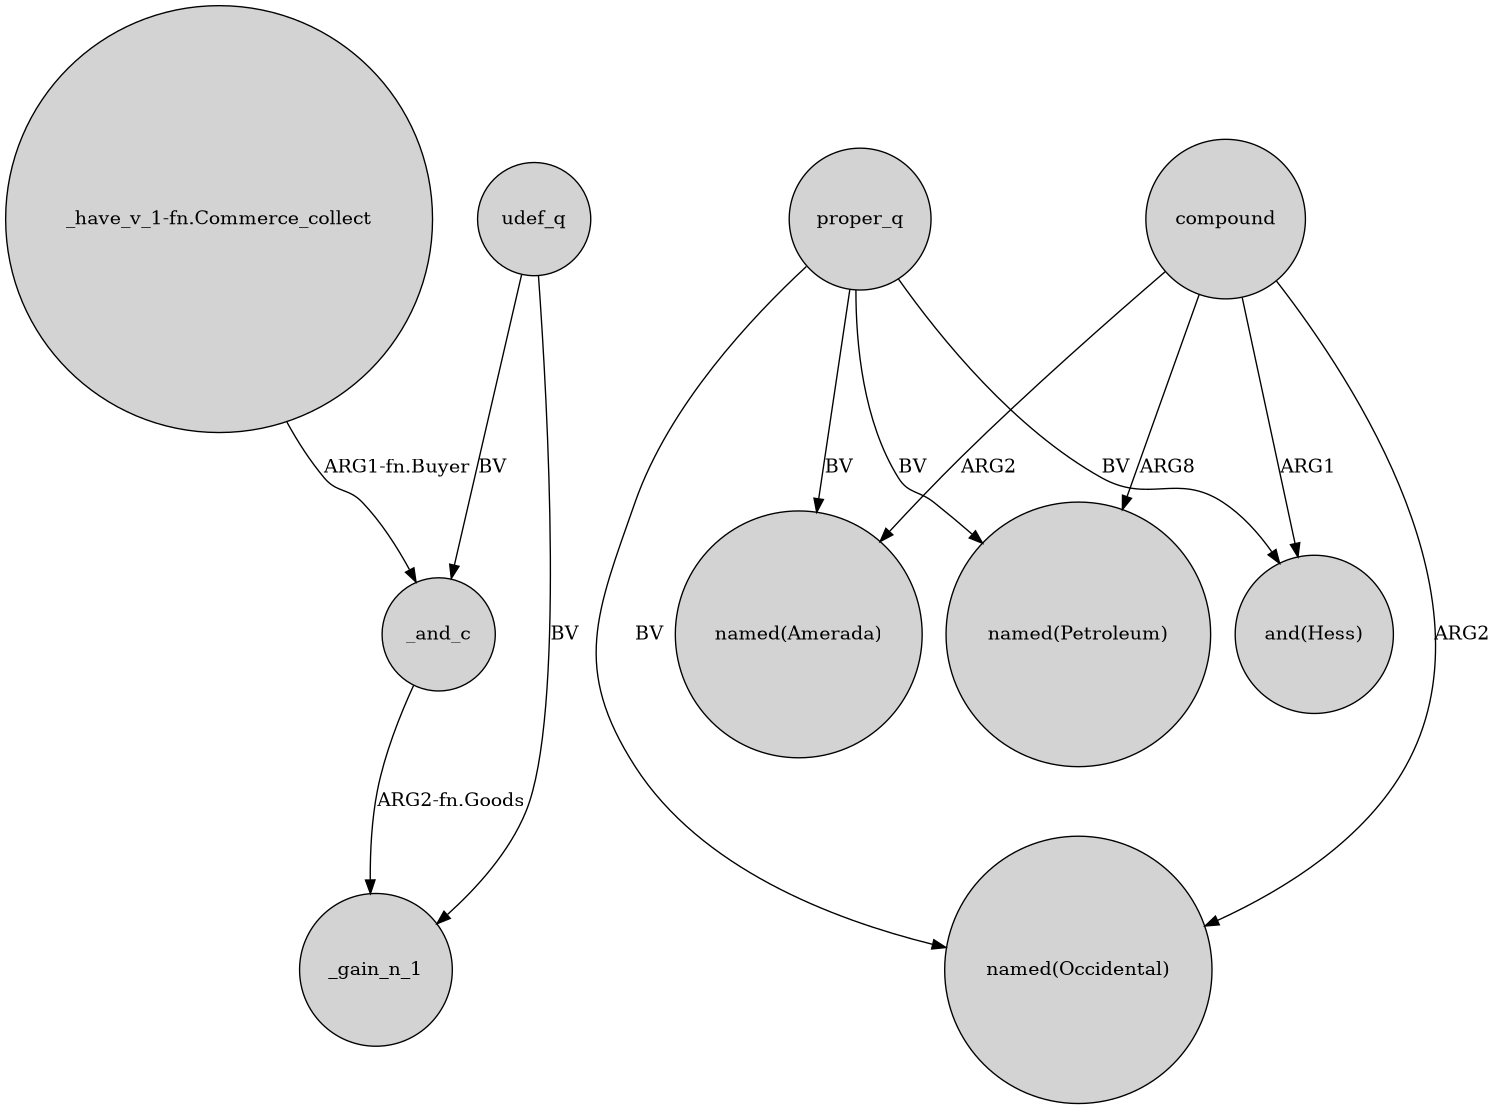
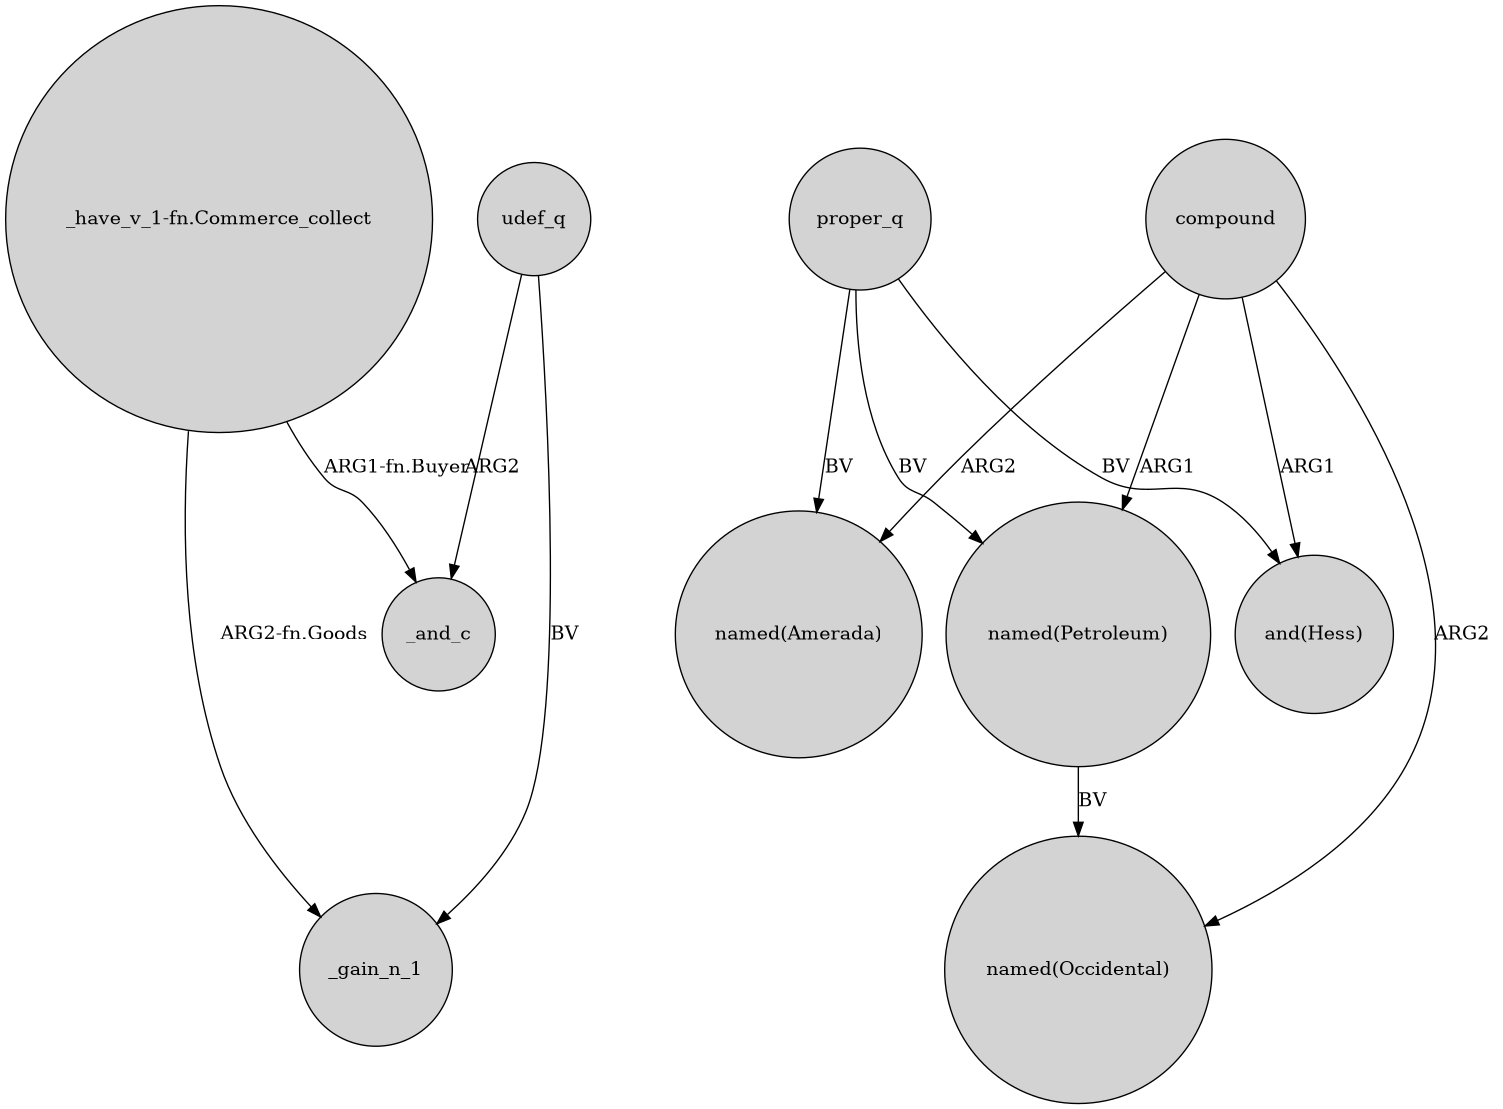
(493, 468) -> (493, 468)
(1168, 468) -> (1168, 468)
(597, 666) -> (1078, 794)
(380, 780) -> (199, 684)
